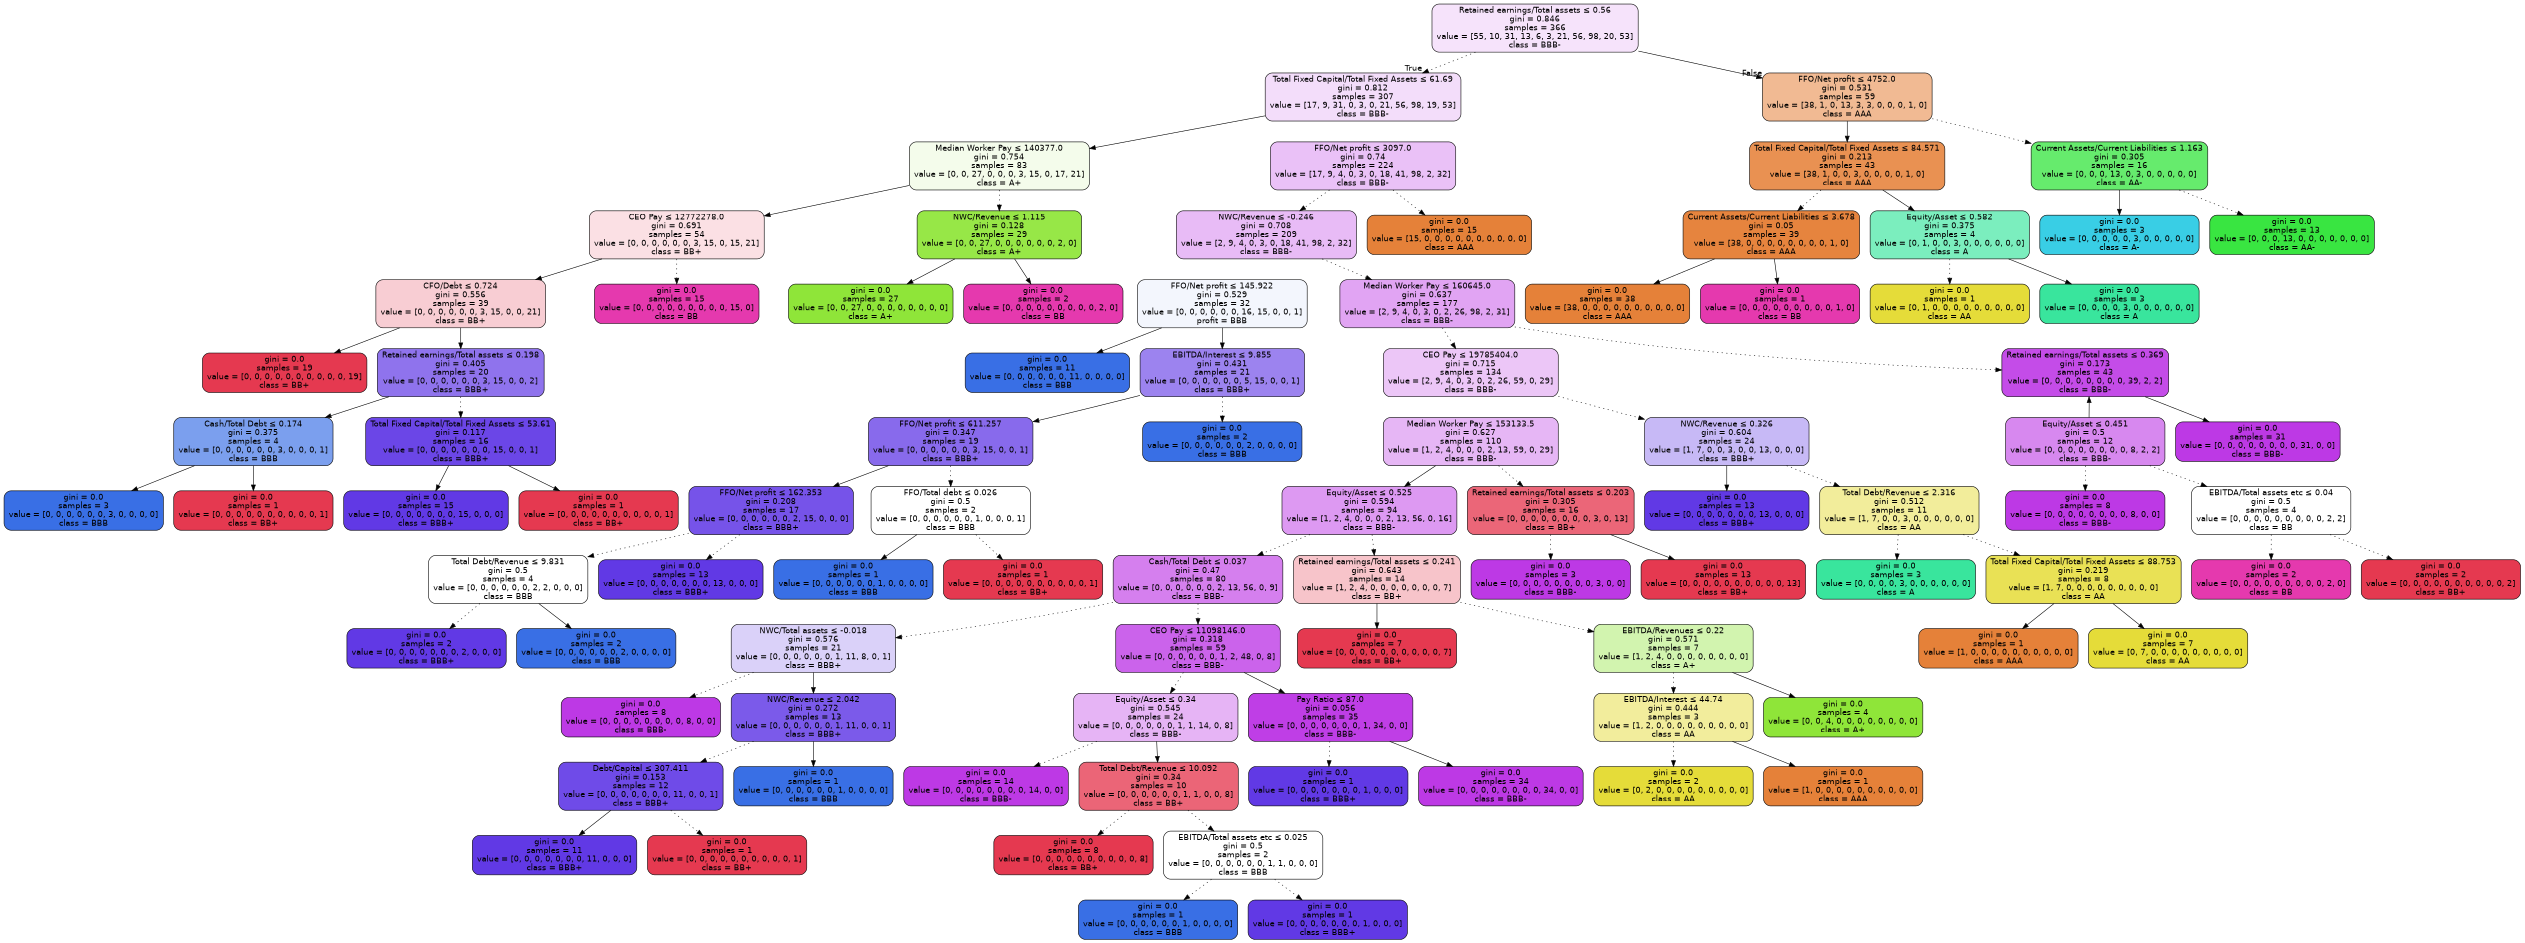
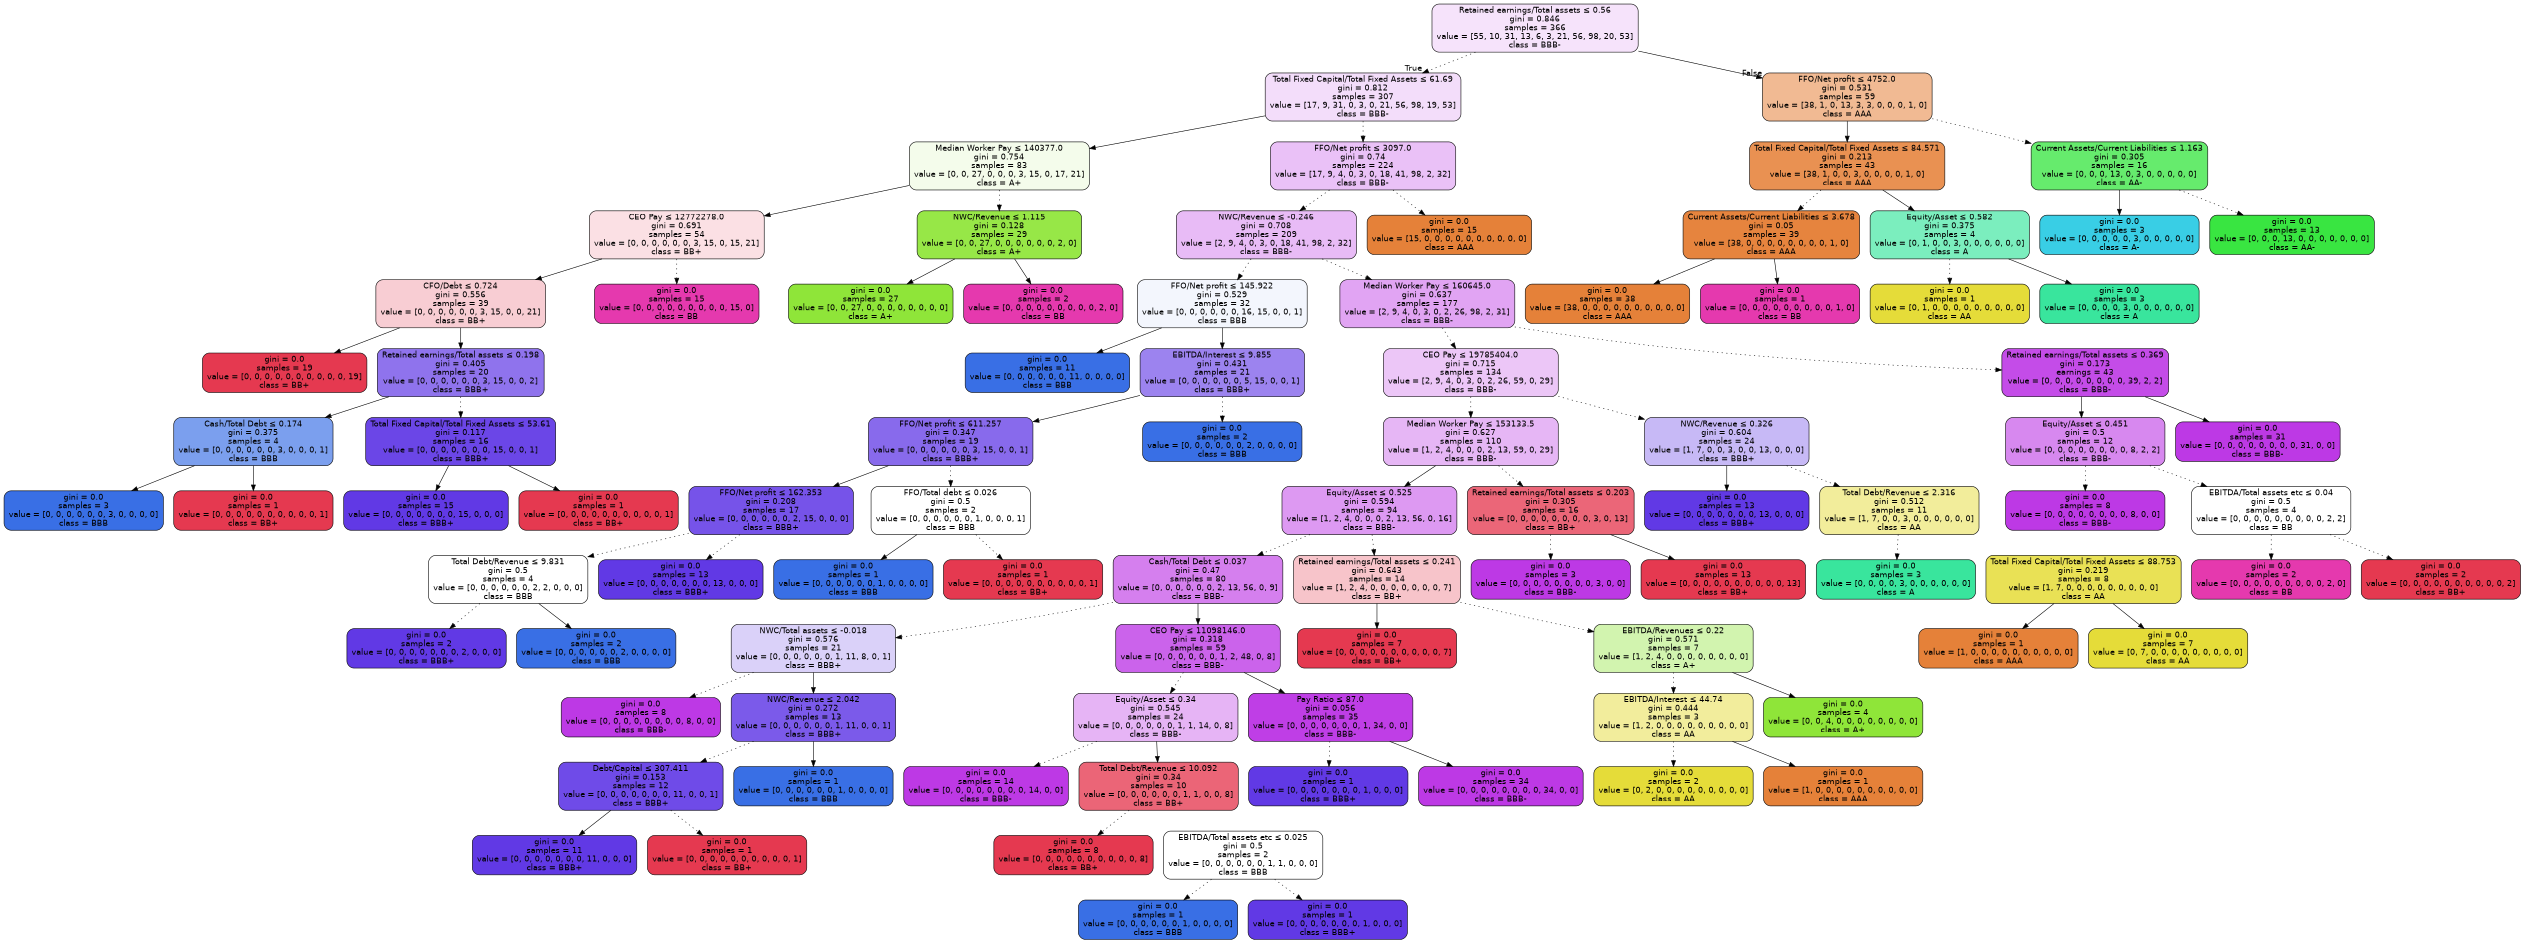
none -> (1363, 129)
none -> (1246, 267)
(1222, 321) -> (1222, 321)
(2085, 372) -> (2085, 372)
none -> (1471, 404)
(2089, 410) -> (2081, 404)
(1989, 544) -> none
(1198, 611) -> (1198, 611)
(1199, 819) -> none
